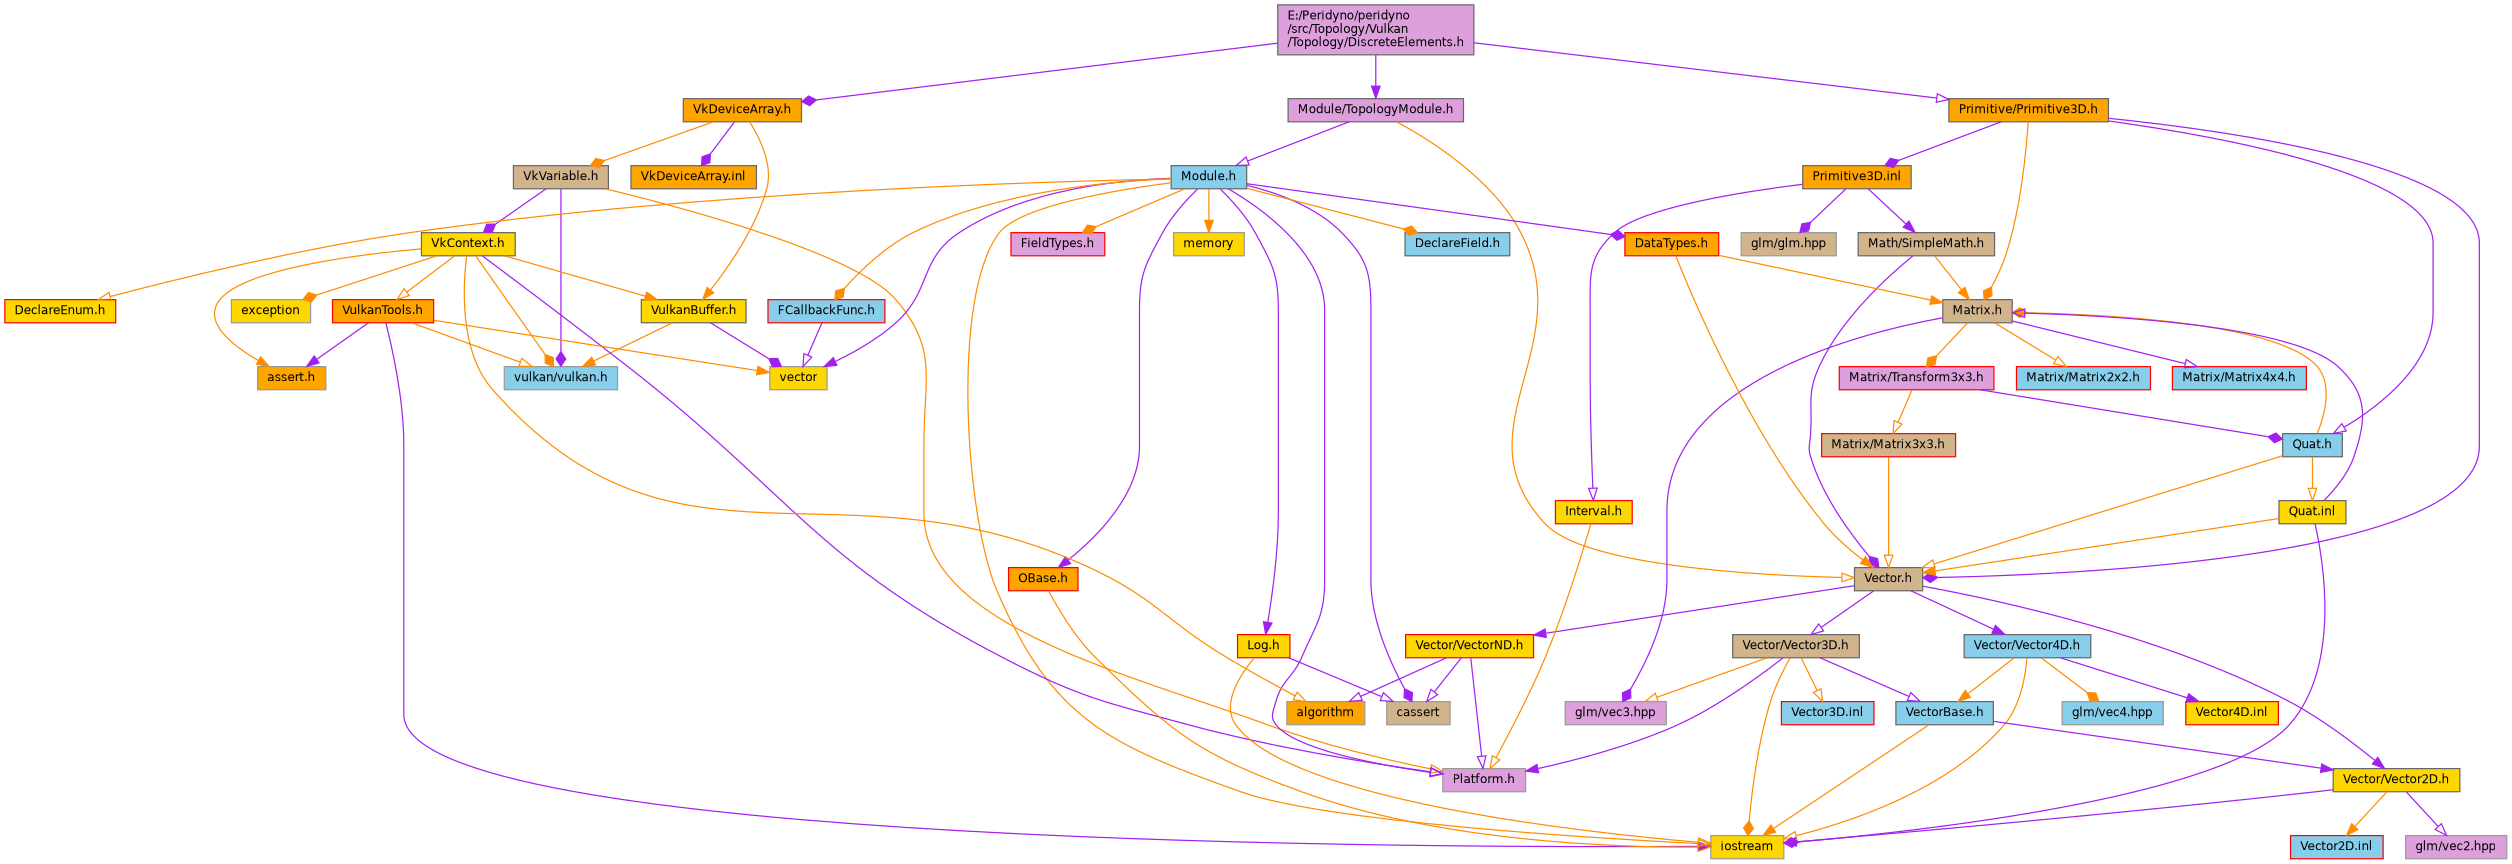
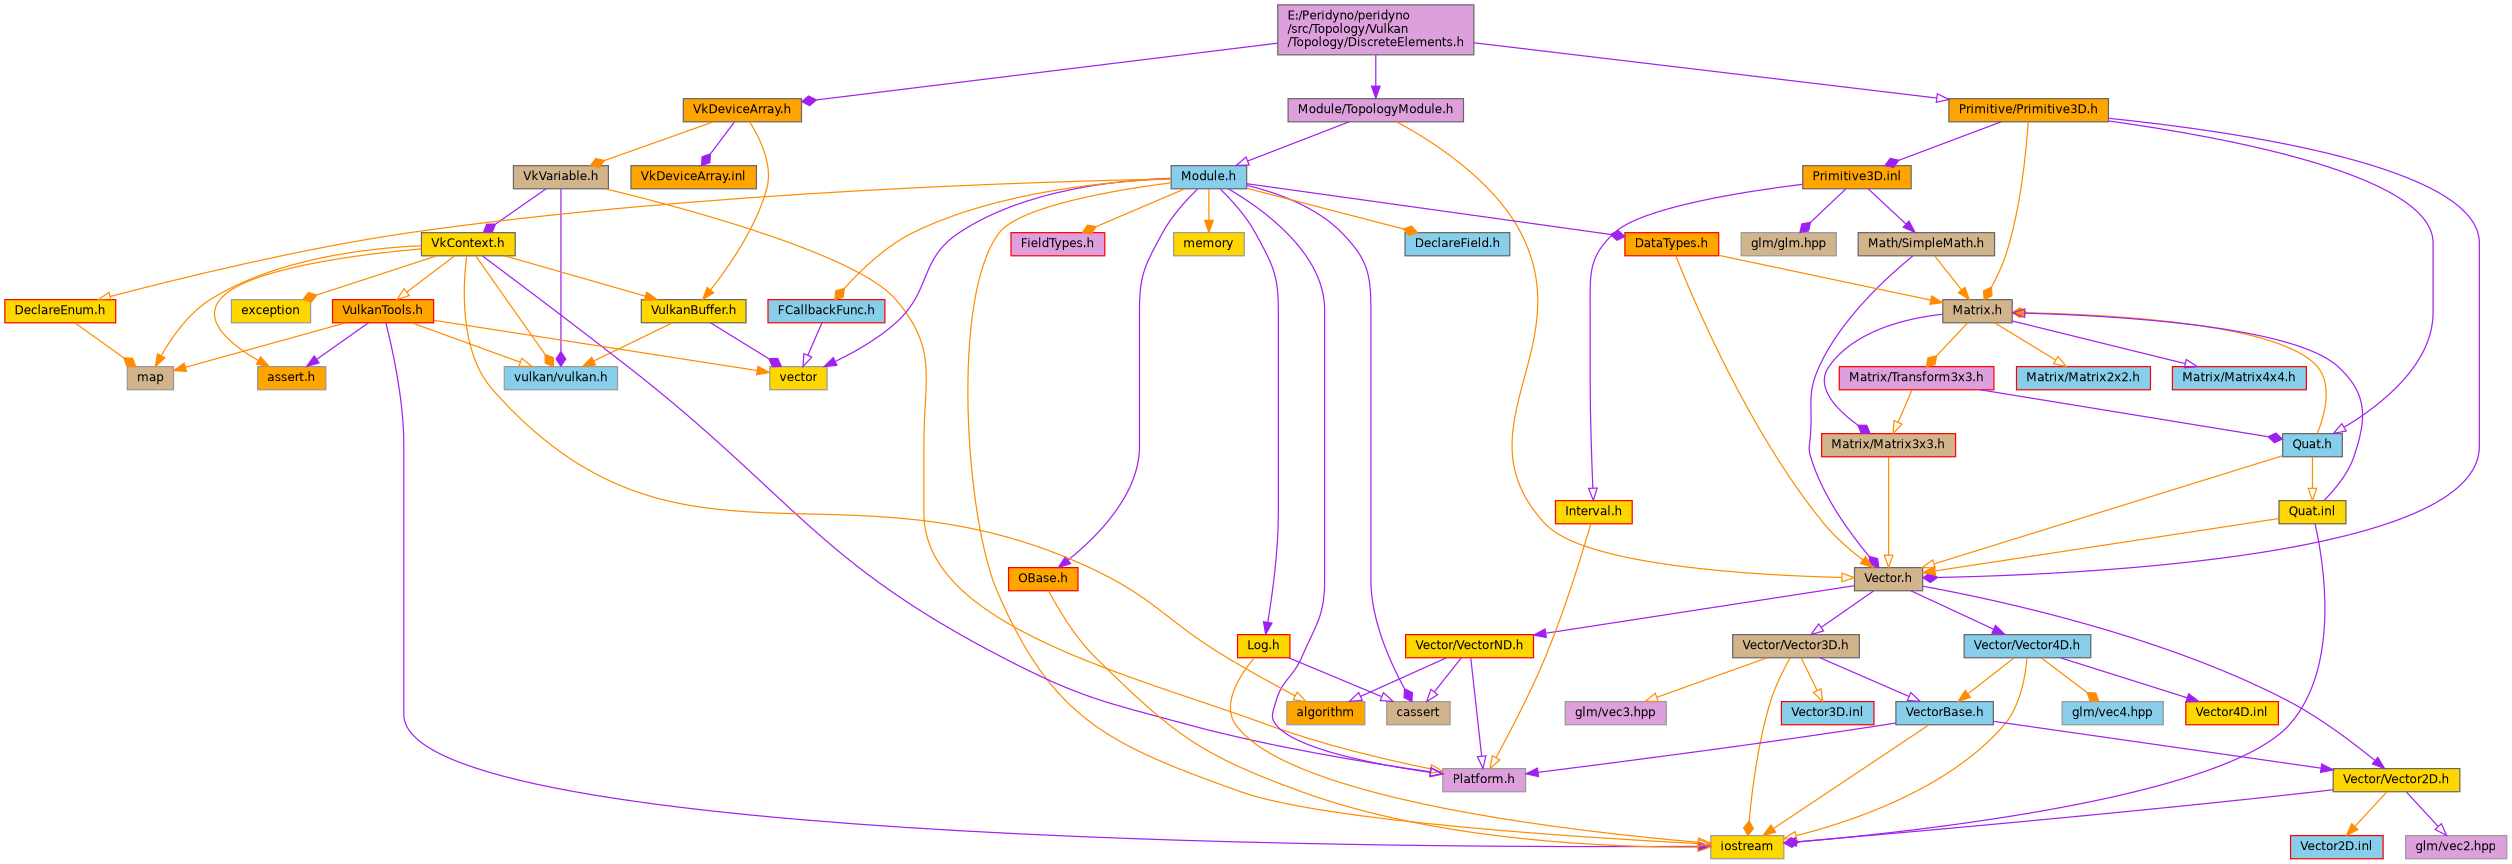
none -> (150, 378)
(1698, 430) -> (1849, 347)
(1668, 729) -> (1717, 749)
